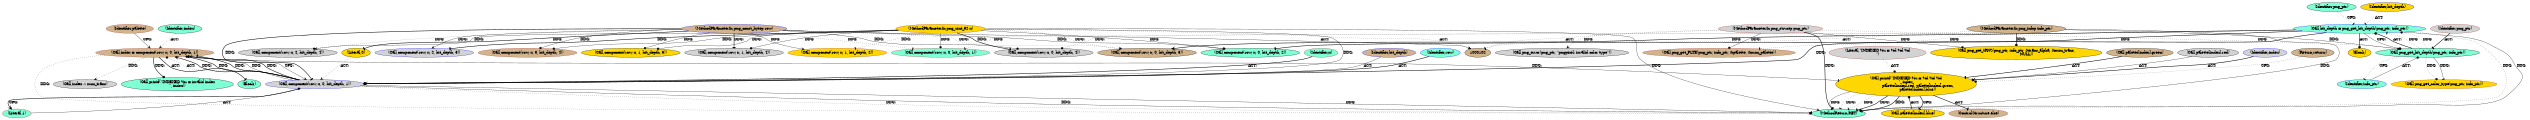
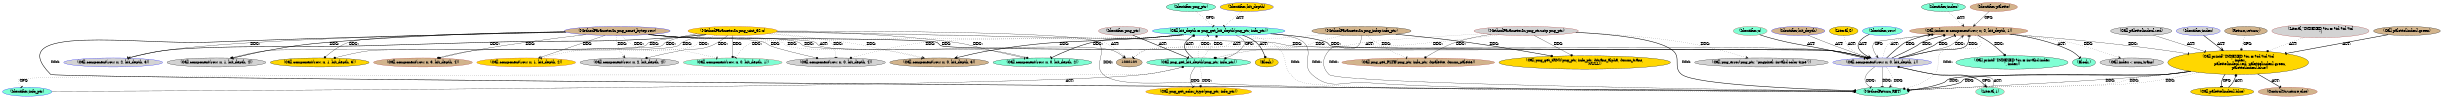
(2281, 38) -> (1309, 45)
(527, 39) -> (676, 82)
(980, 42) -> (808, 37)
